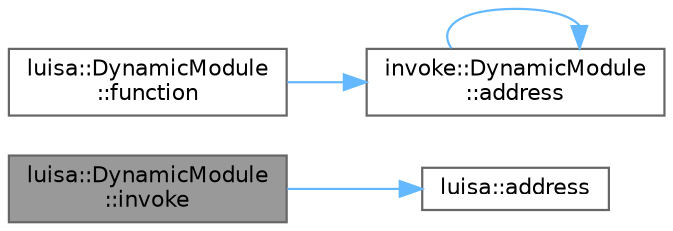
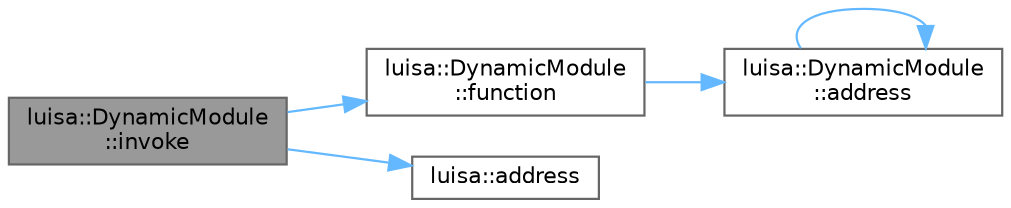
(516, 82) -> (863, 82)
none -> (316, 108)
